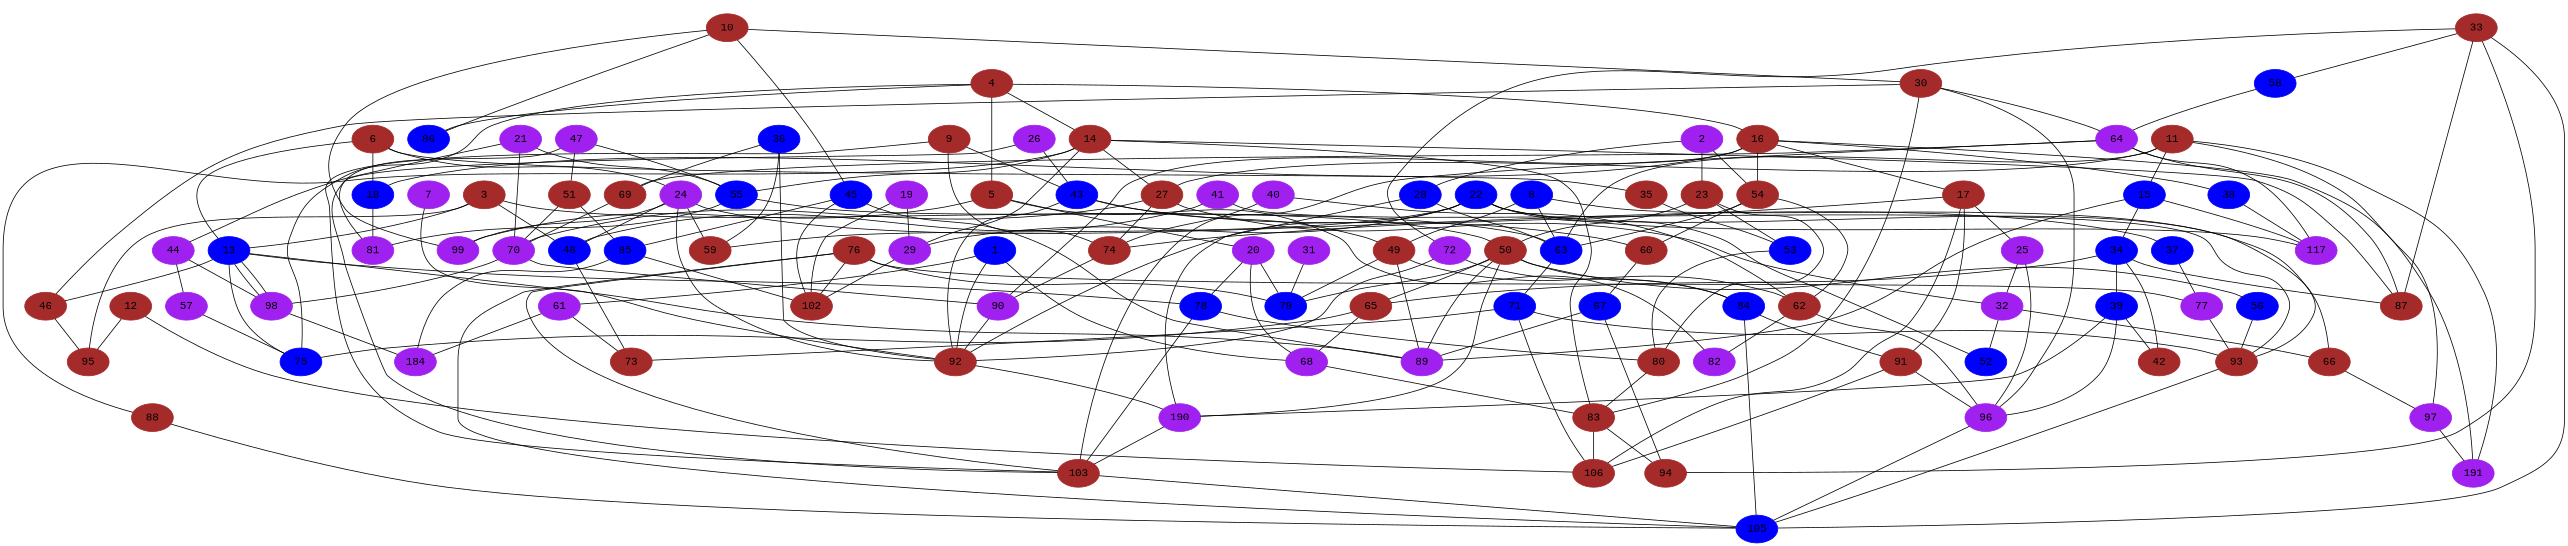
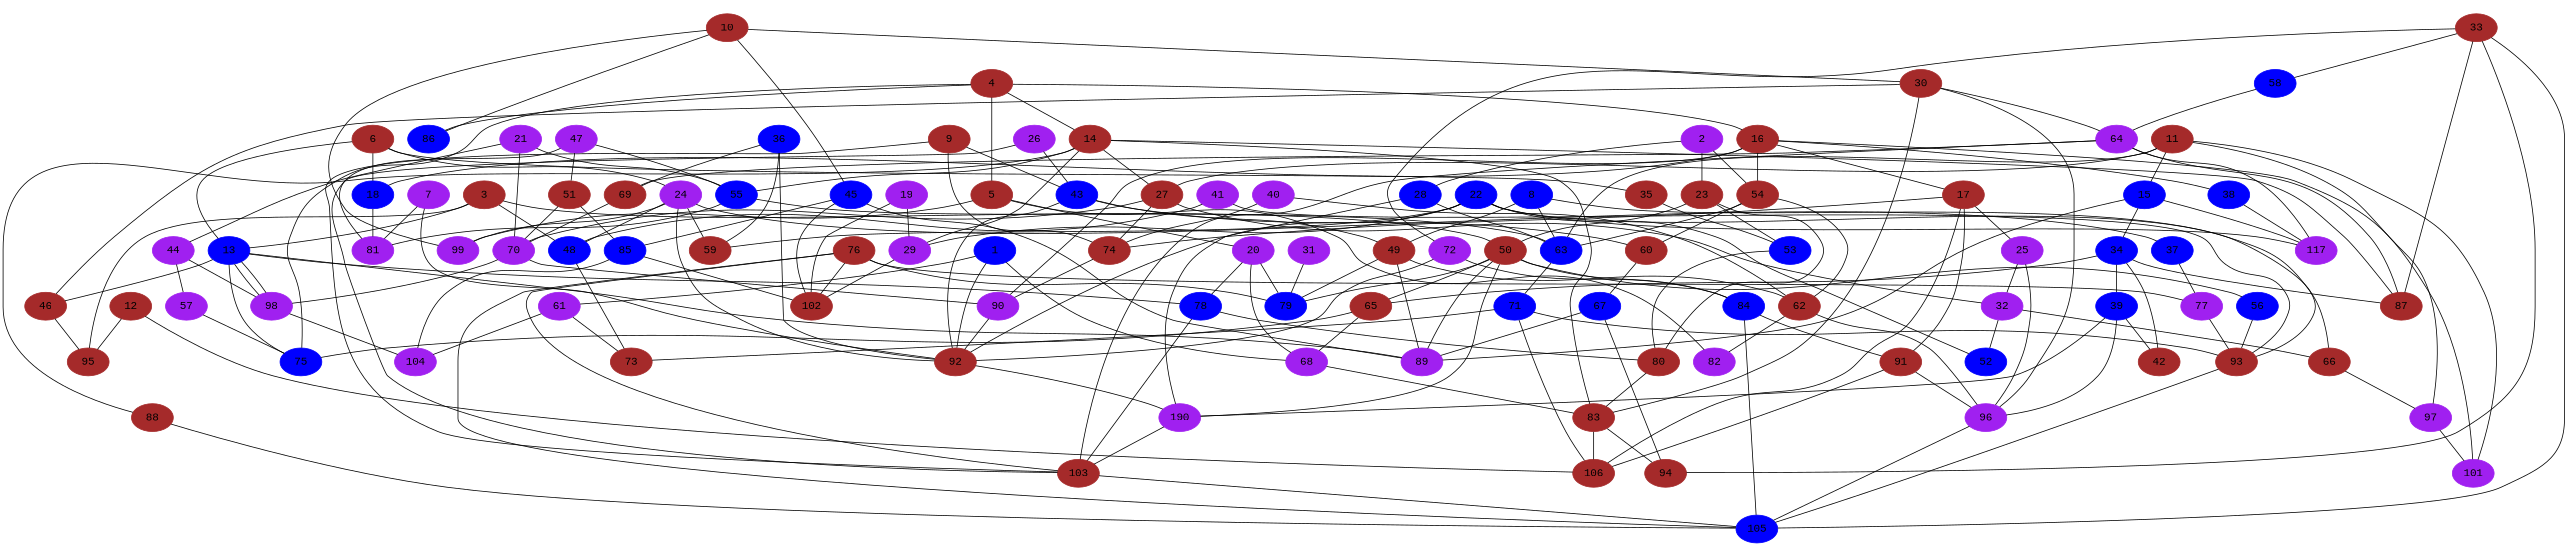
none -> (401, 223)
(415, 362) -> (415, 362)
(2473, 473) -> (2473, 473)
